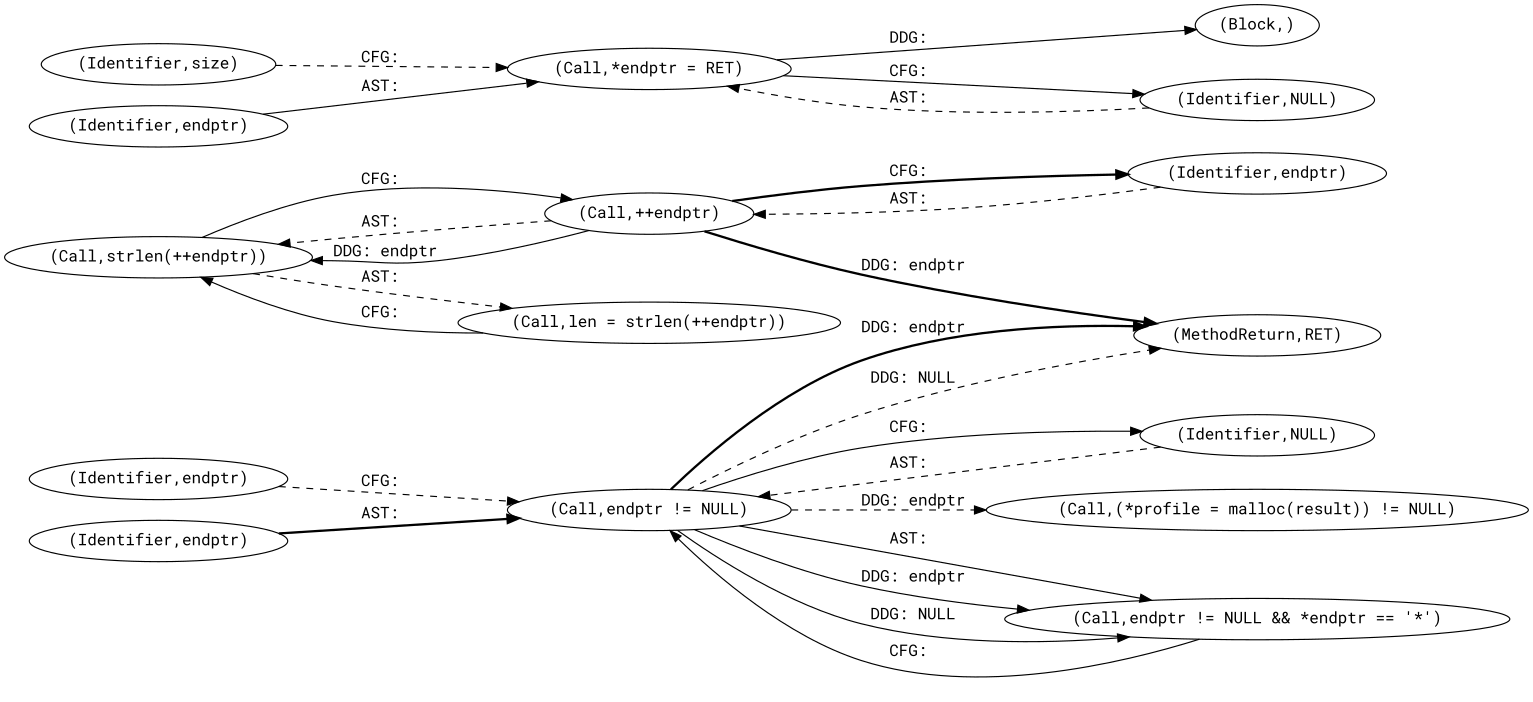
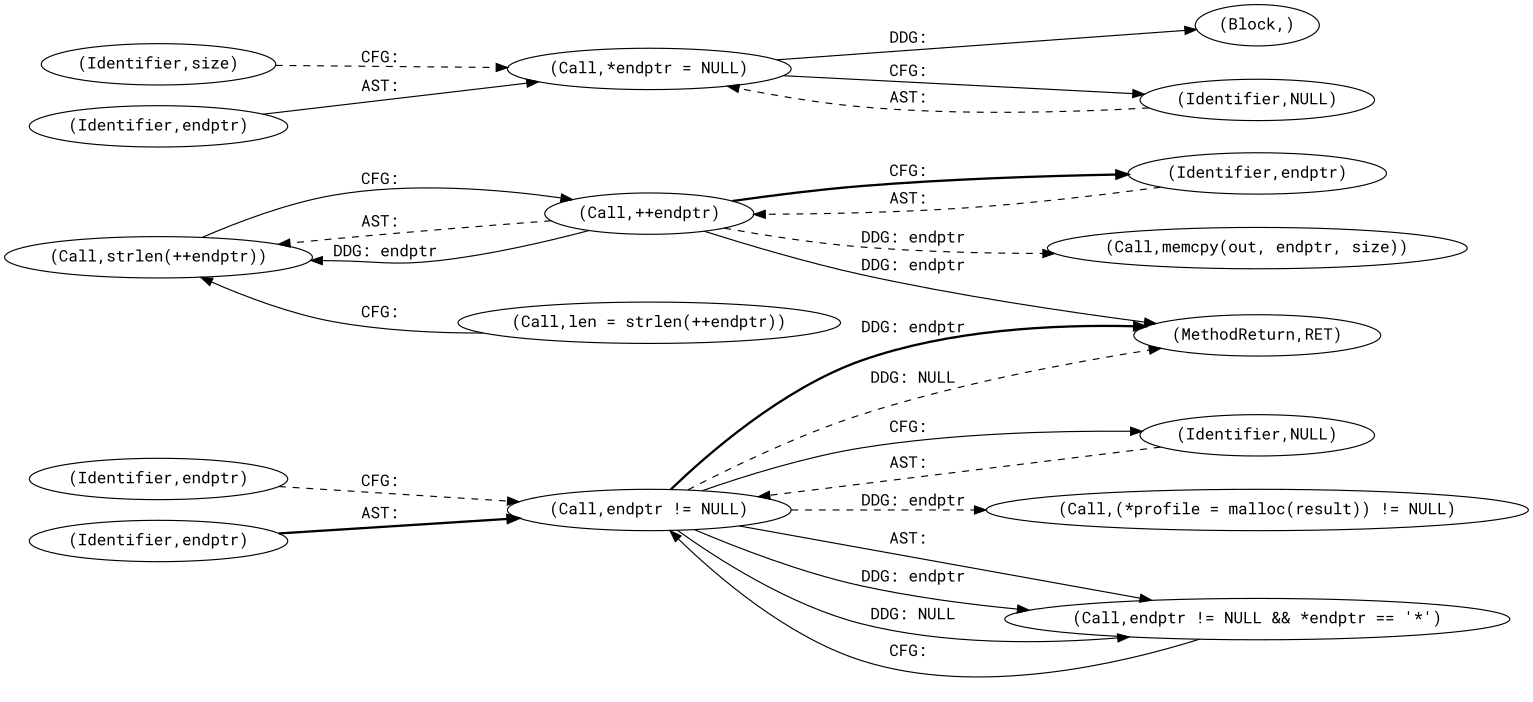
(649, 69) -> (649, 69)
none -> (1257, 248)
(922, 287) -> (922, 287)
(376, 292) -> none
